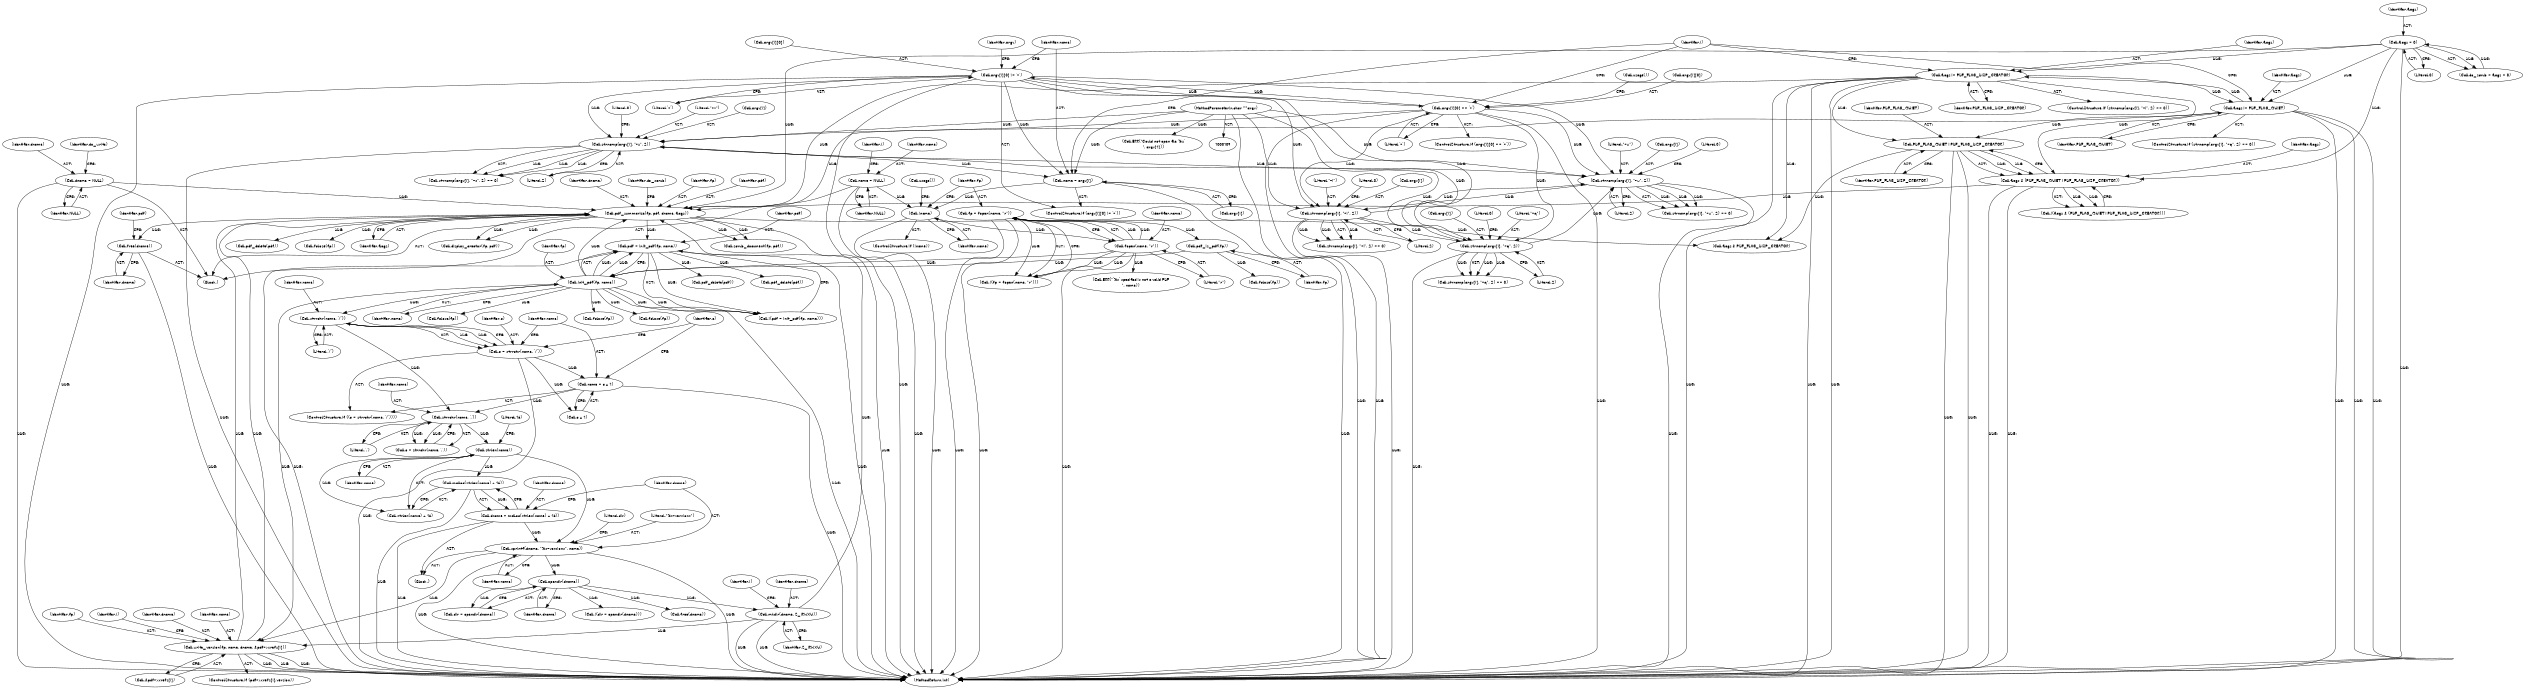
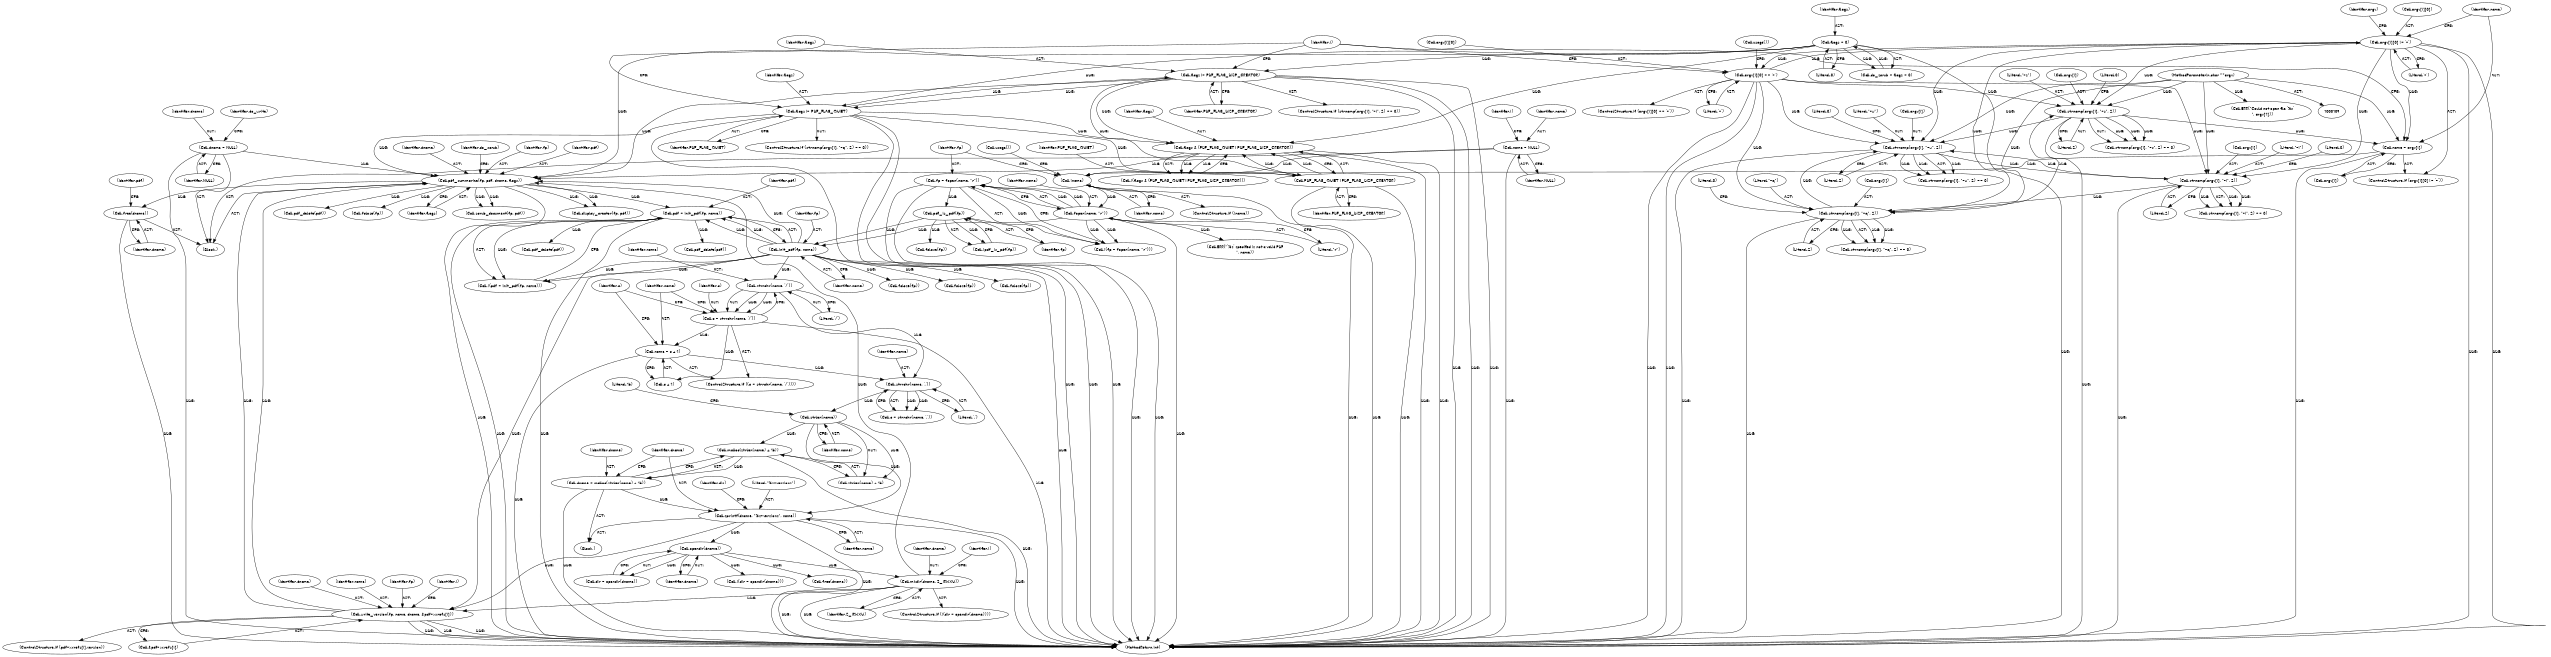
none -> (1015, 119)
(1752, 246) -> none
none -> (995, 250)
(615, 516) -> (713, 483)
(1357, 573) -> none
none -> (946, 614)
